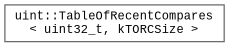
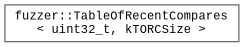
(115, 23) -> (122, 23)
